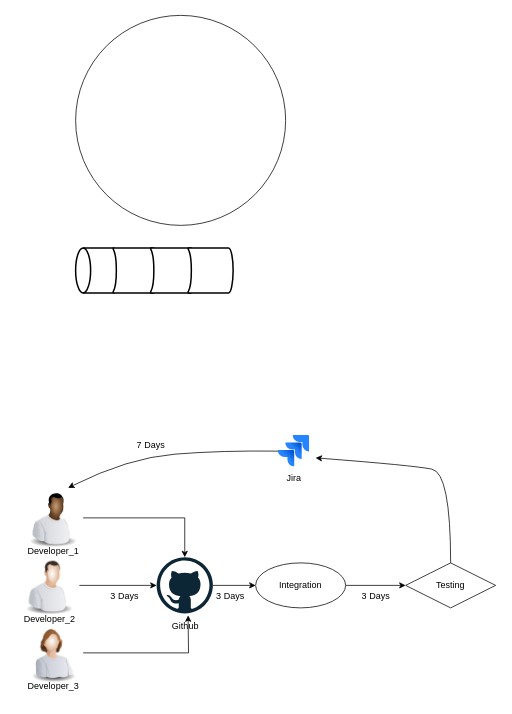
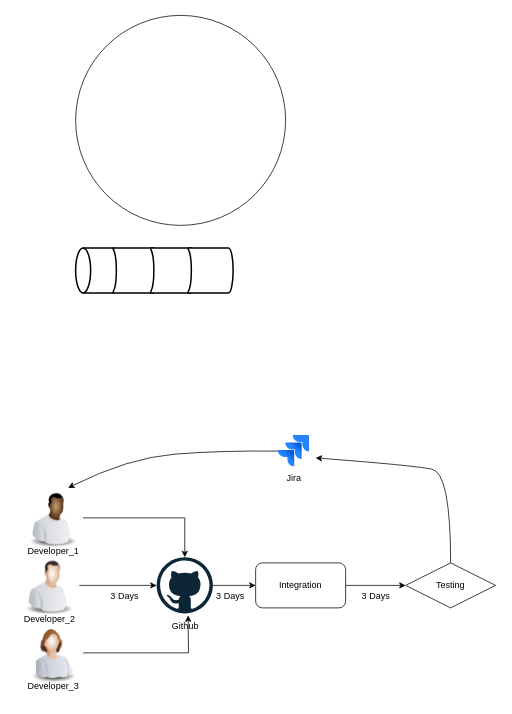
(150, 445) -> none
(300, 585) -> (300, 585)
